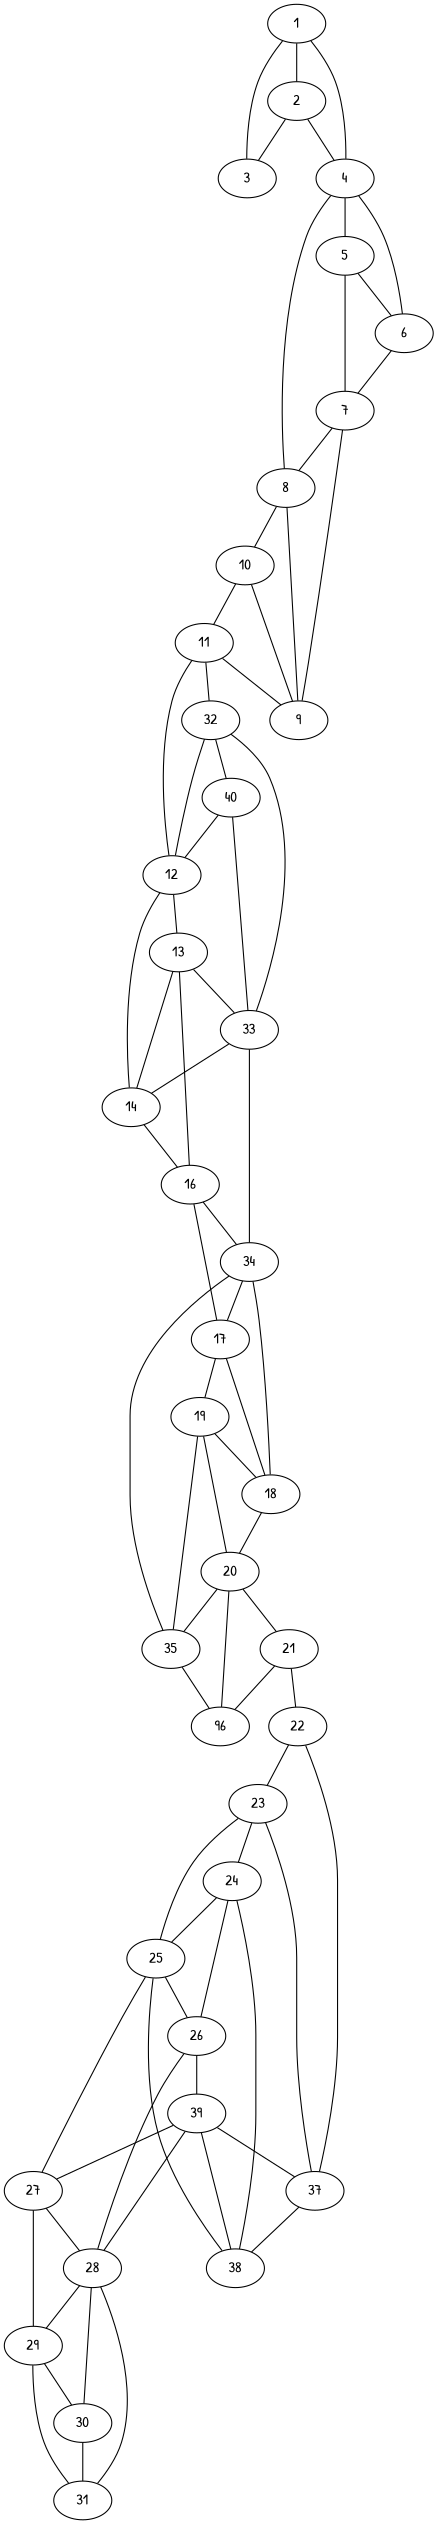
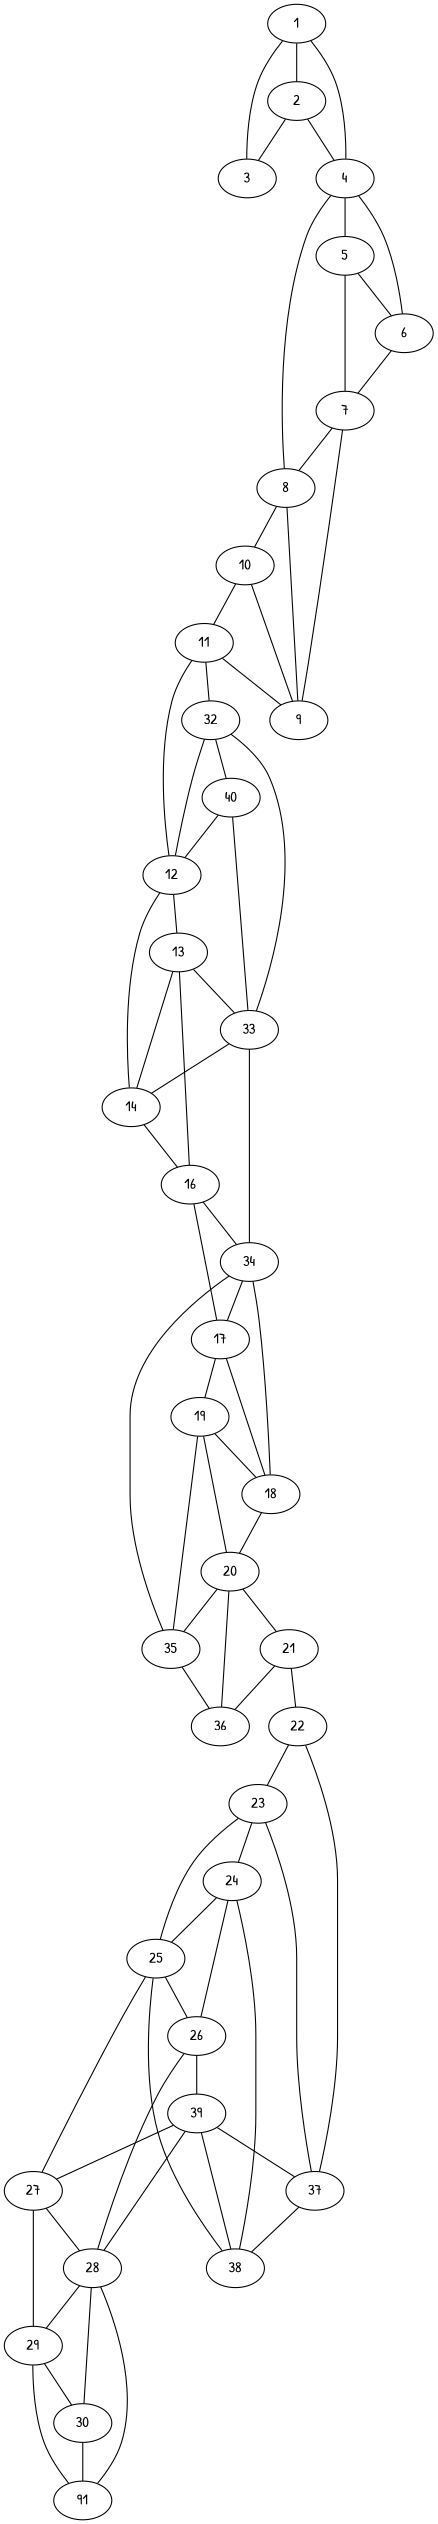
(220, 1726) -> (220, 1726)
(83, 2500) -> (83, 2500)
